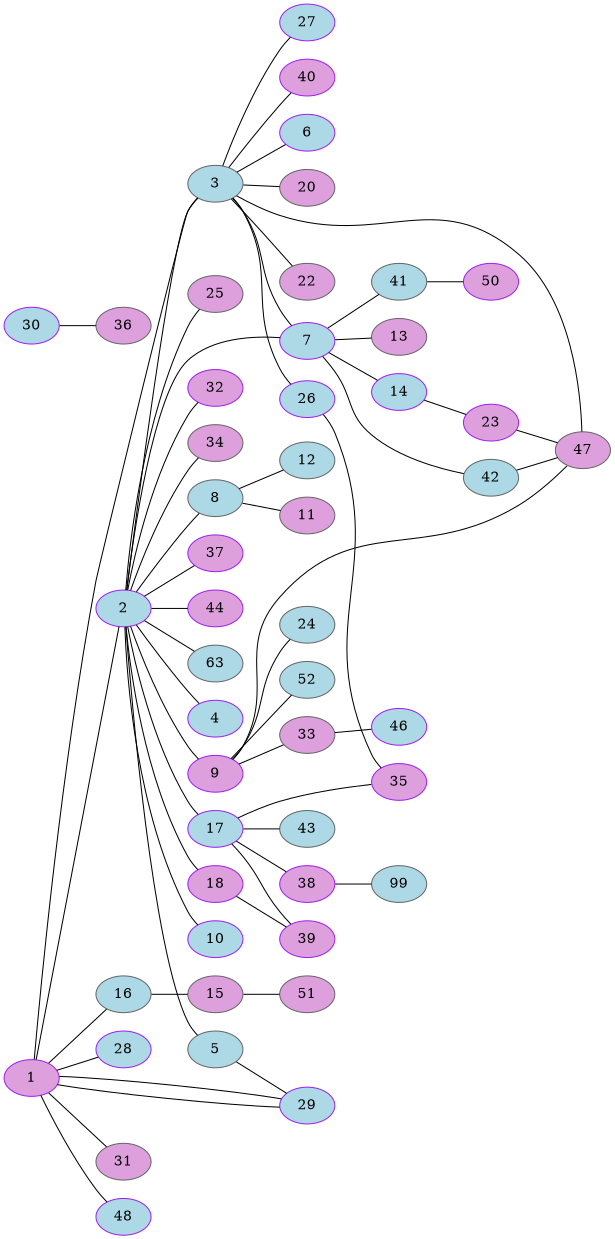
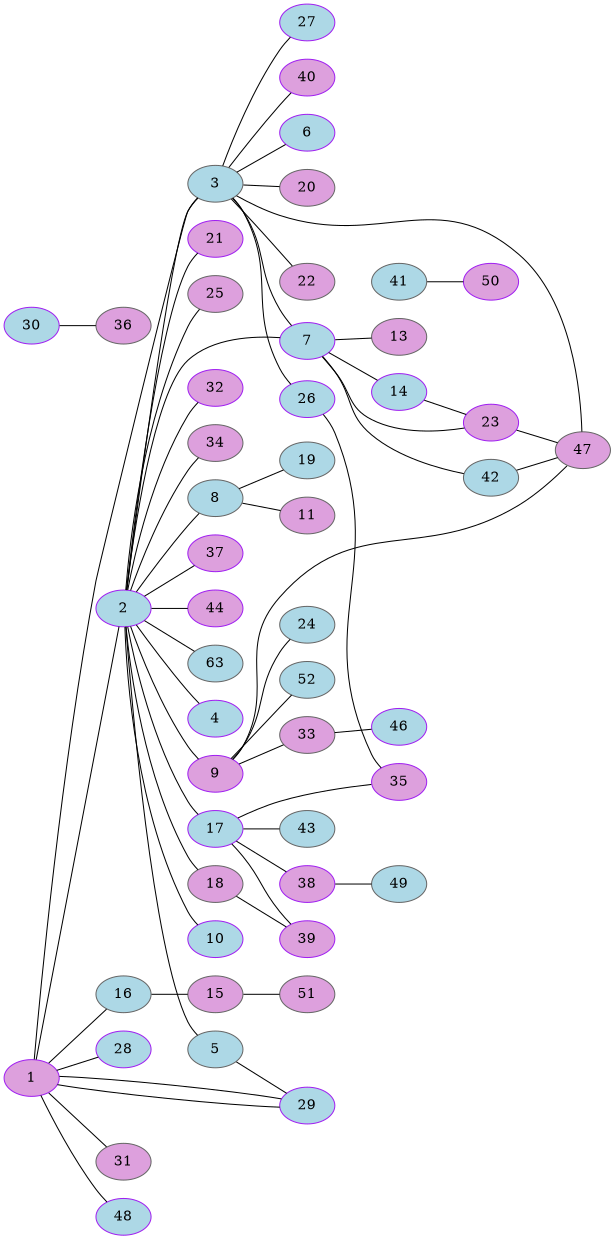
none -> (215, 239)
(353, 311) -> (378, 422)
(307, 460) -> (307, 460)
(215, 884) -> (215, 884)
(399, 884) -> (399, 884)
